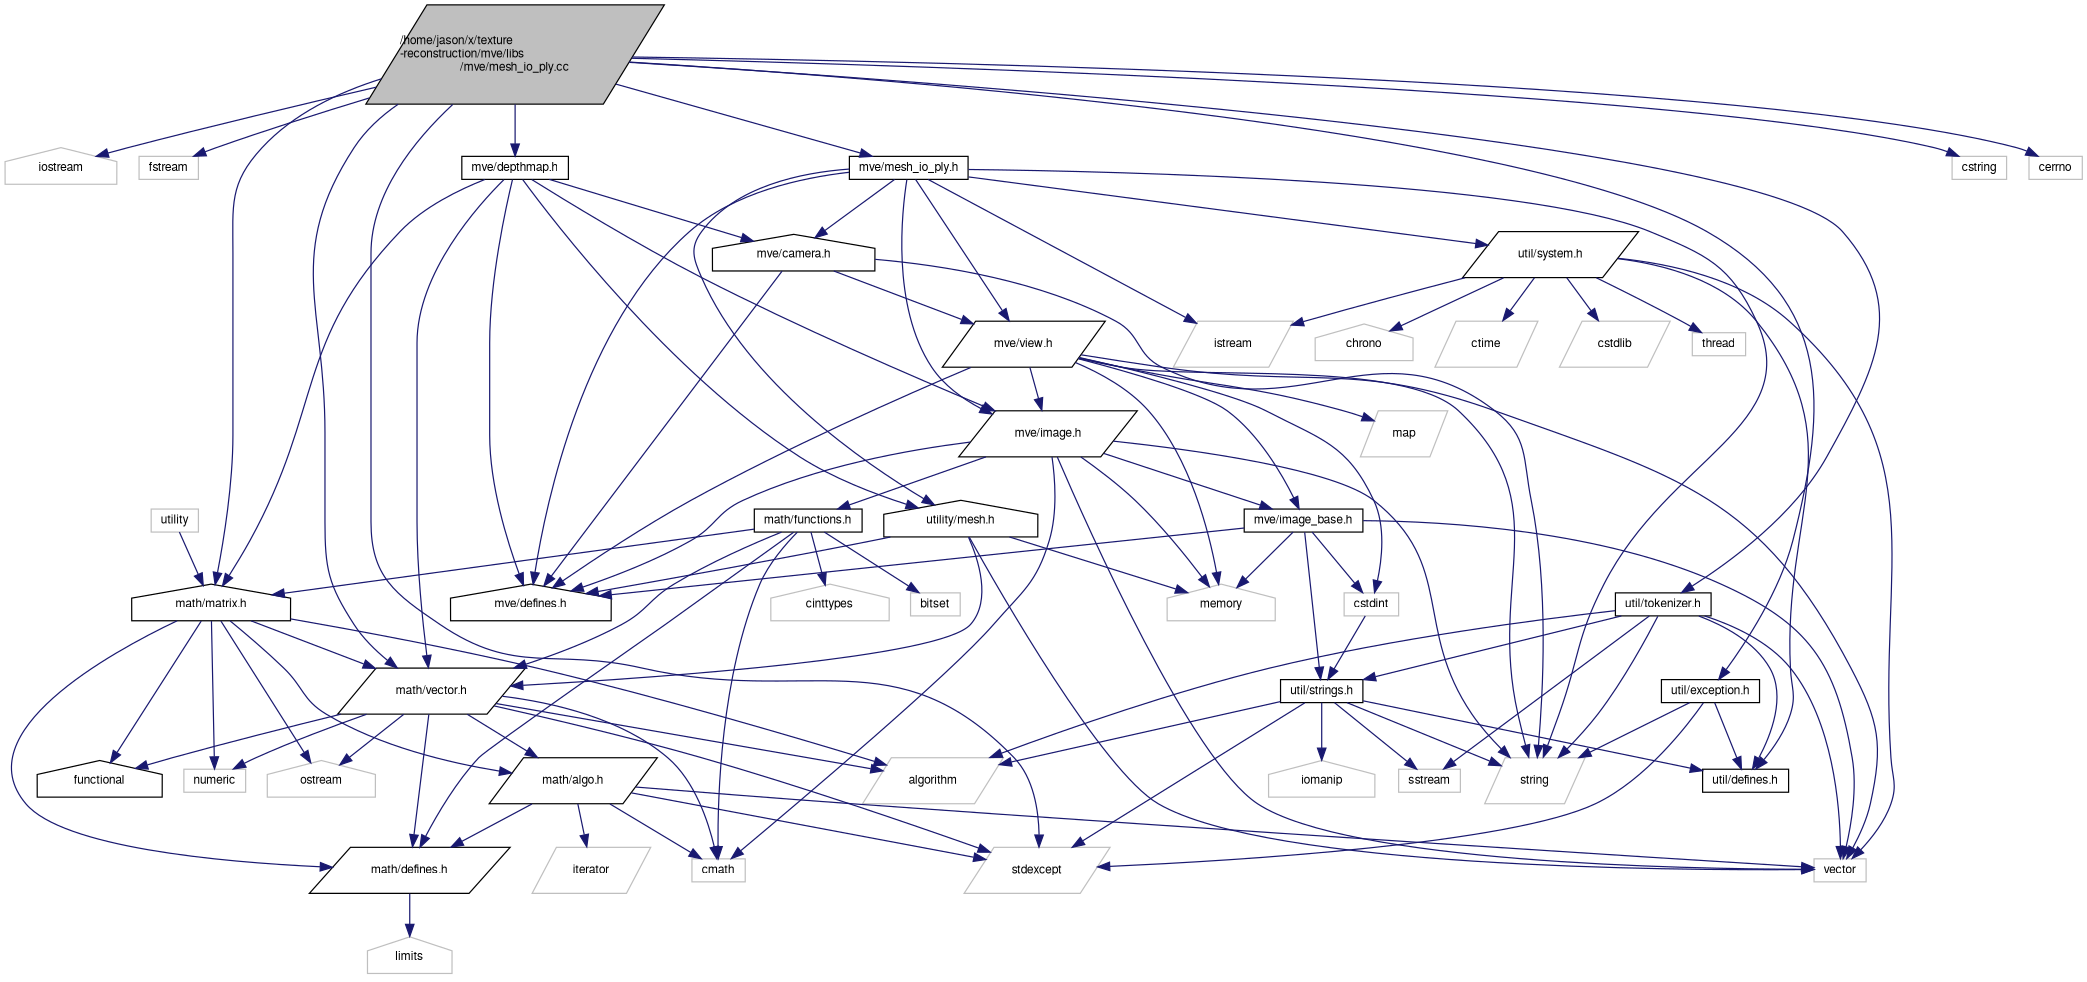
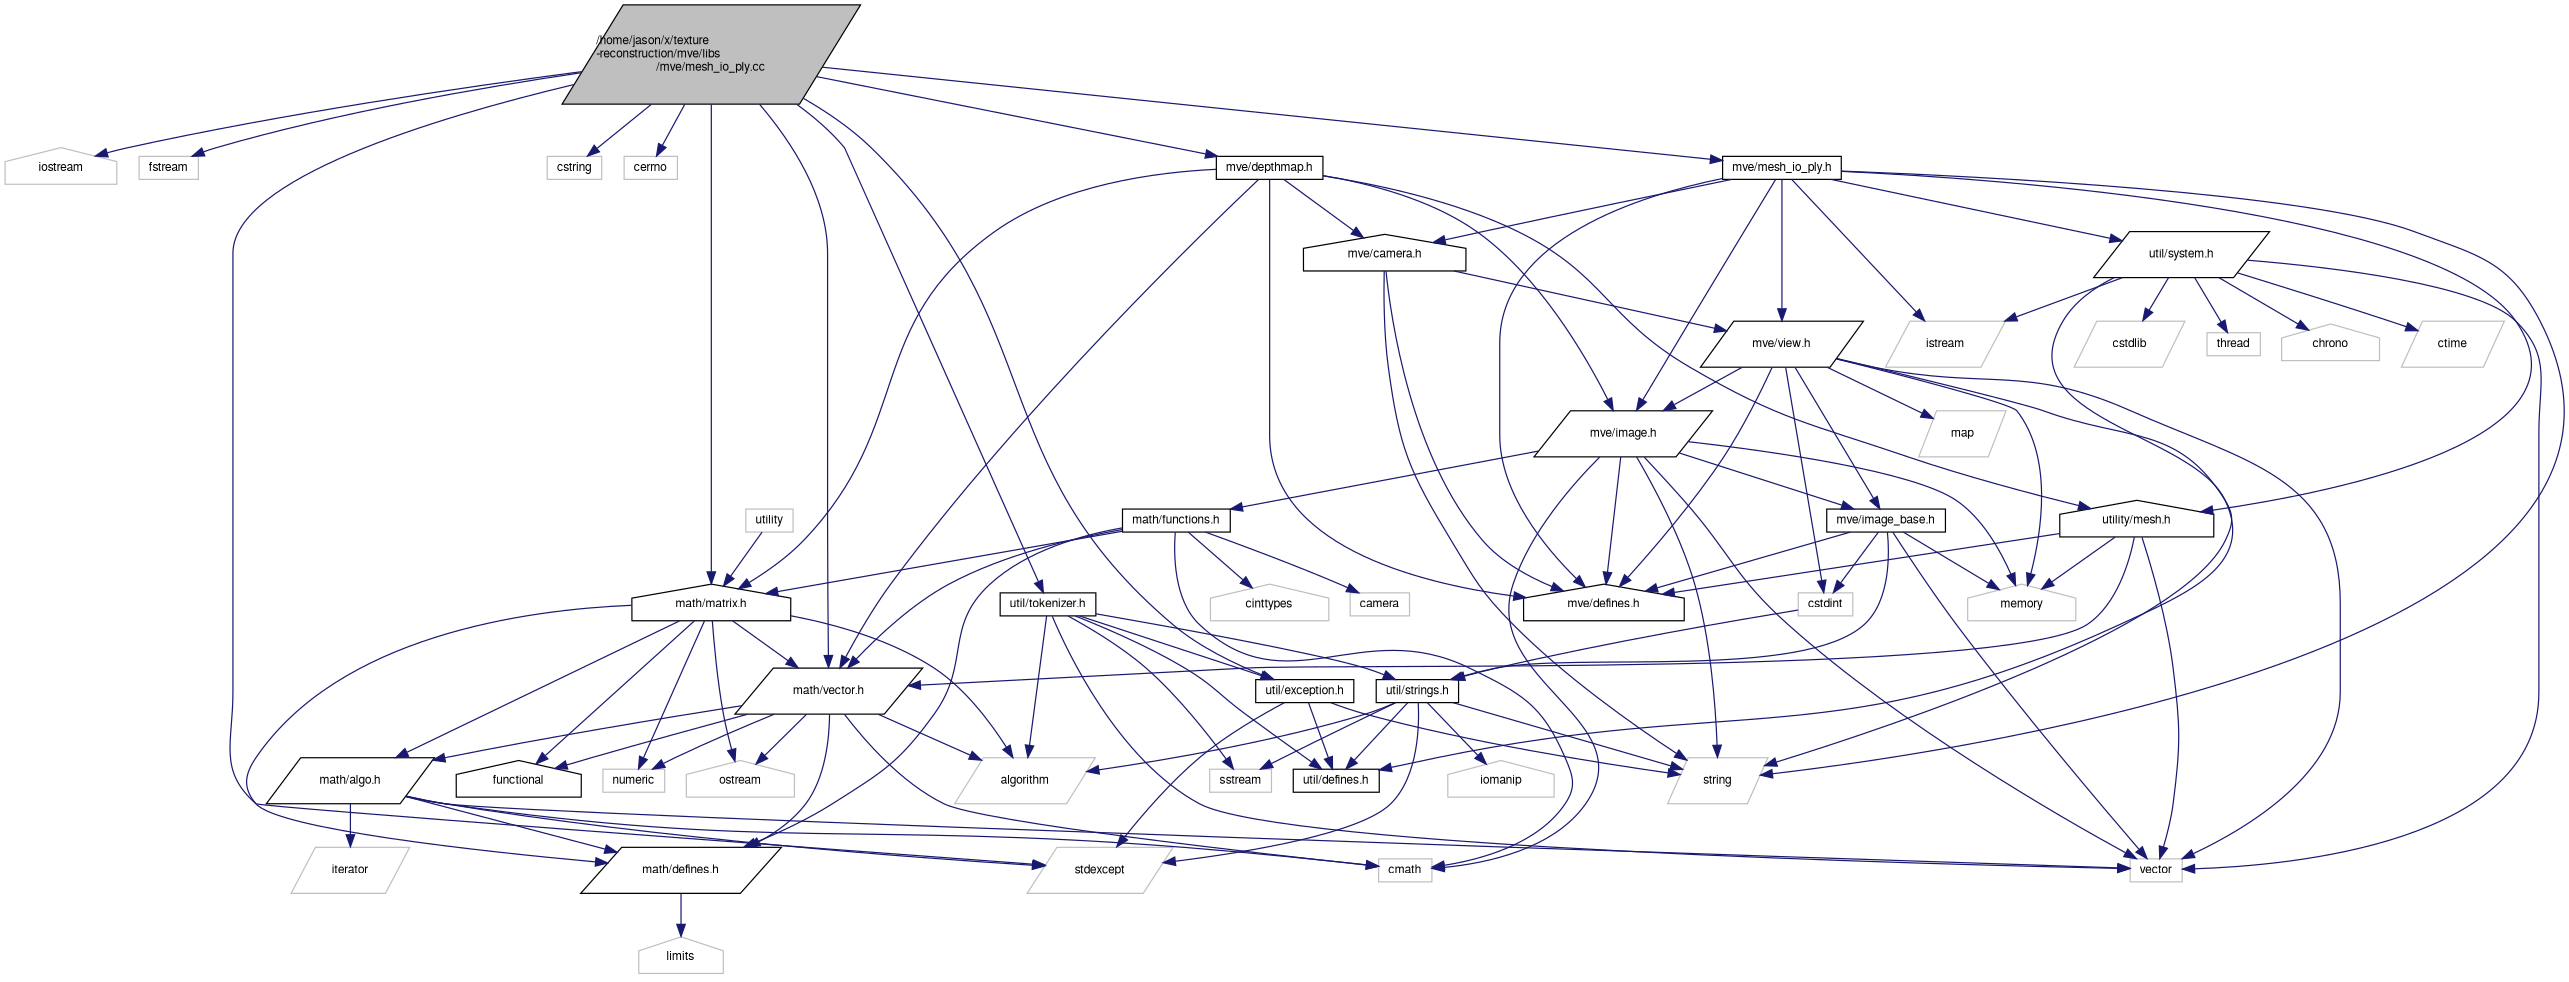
(935, 604) -> (1380, 604)
(1618, 686) -> (1170, 646)
(739, 769) -> none
